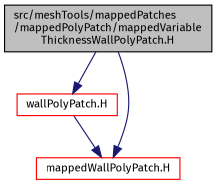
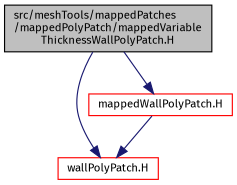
(85, 132) -> (138, 132)
